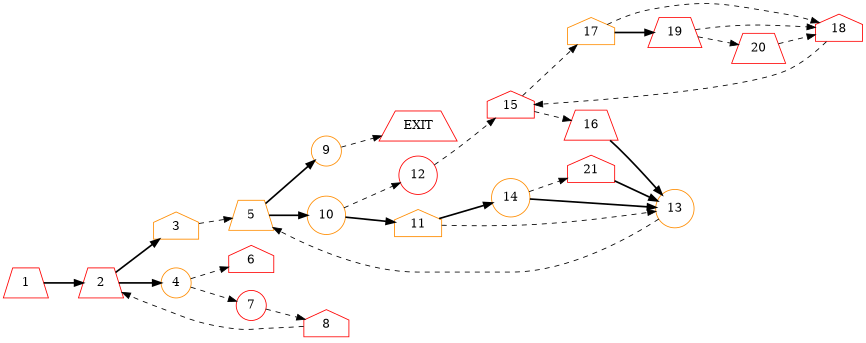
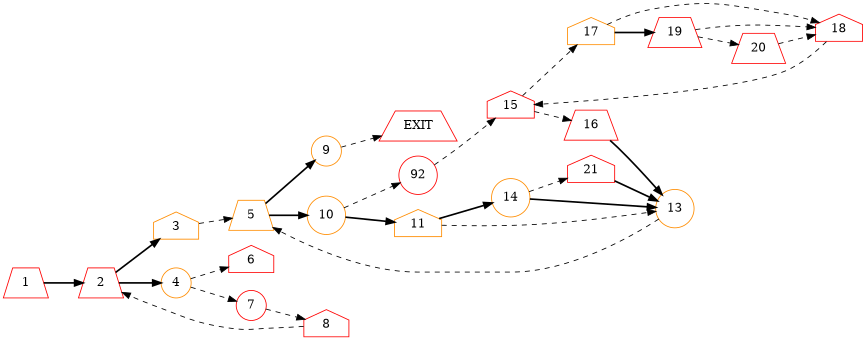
(418, 175) -> (418, 175)
